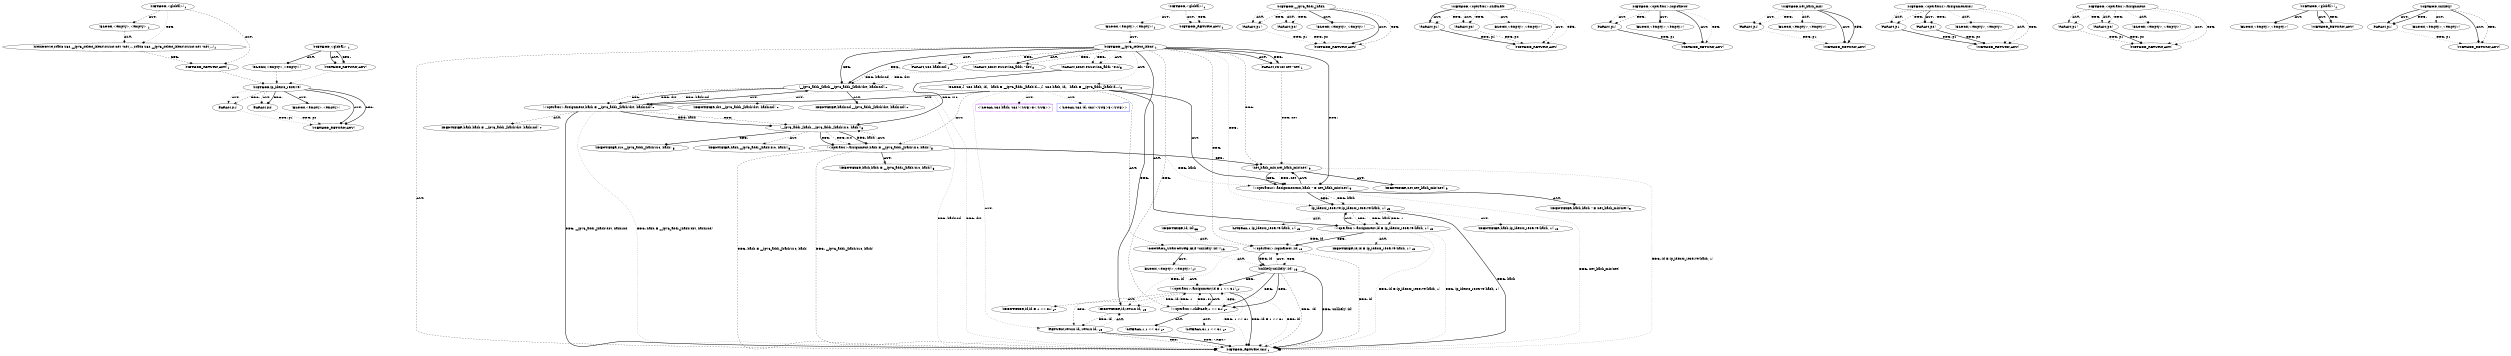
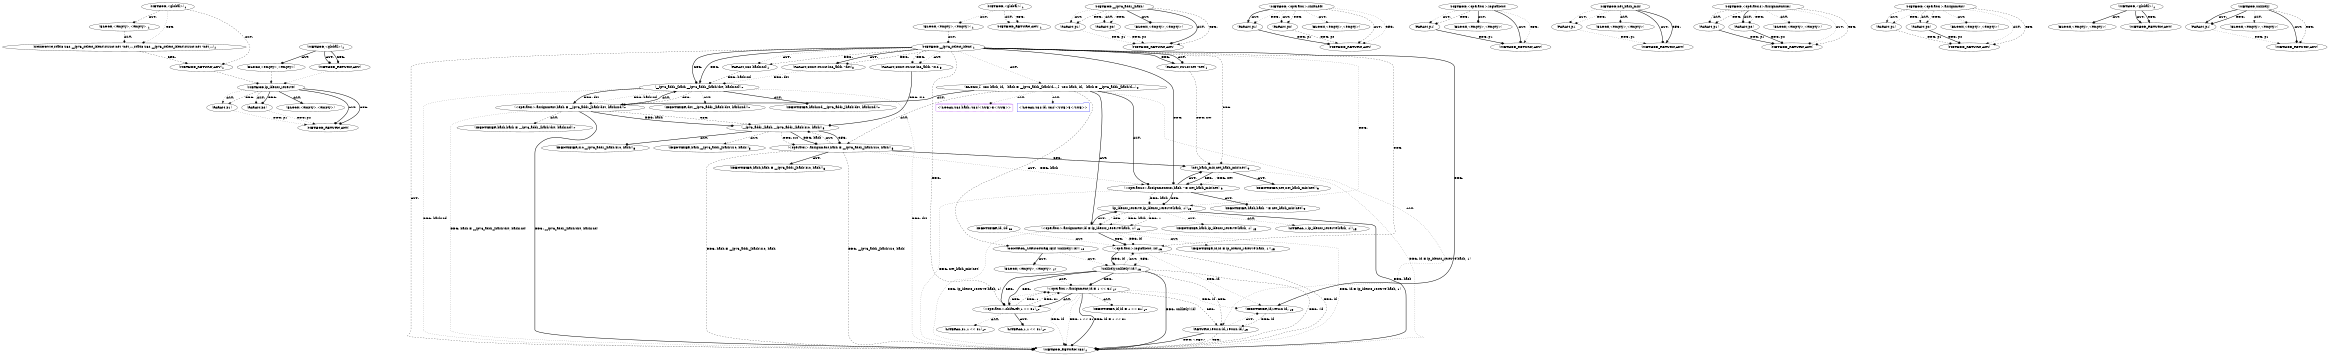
(744, 138) -> (705, 138)
none -> (1194, 283)
